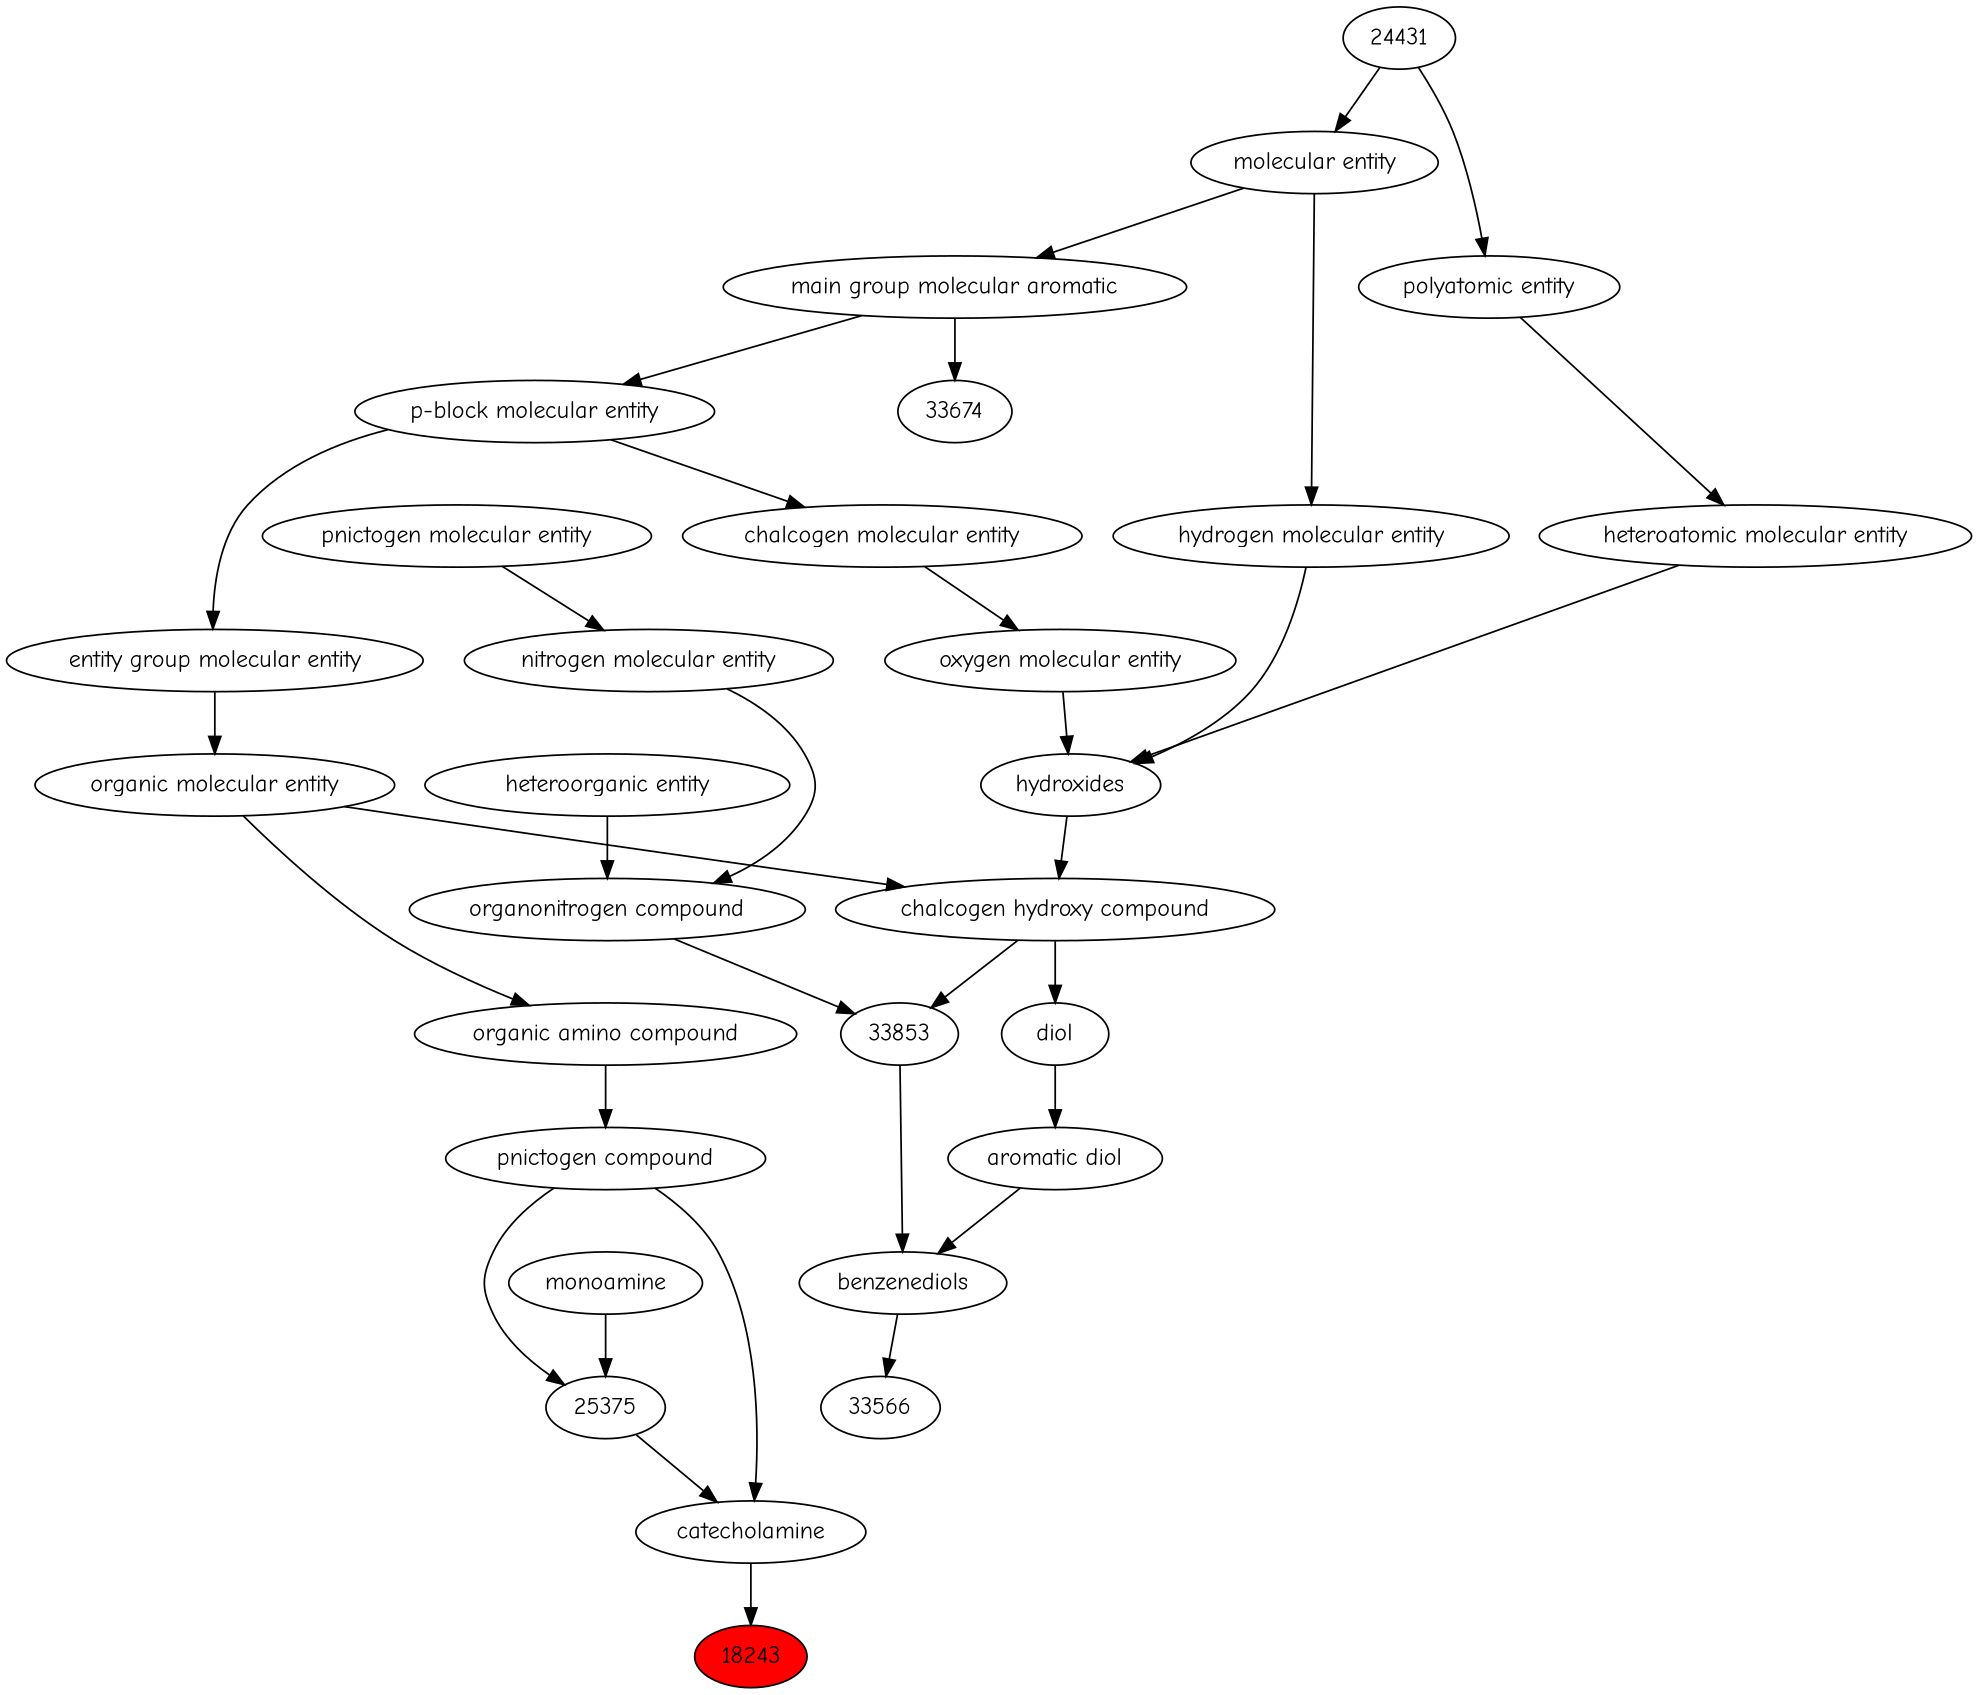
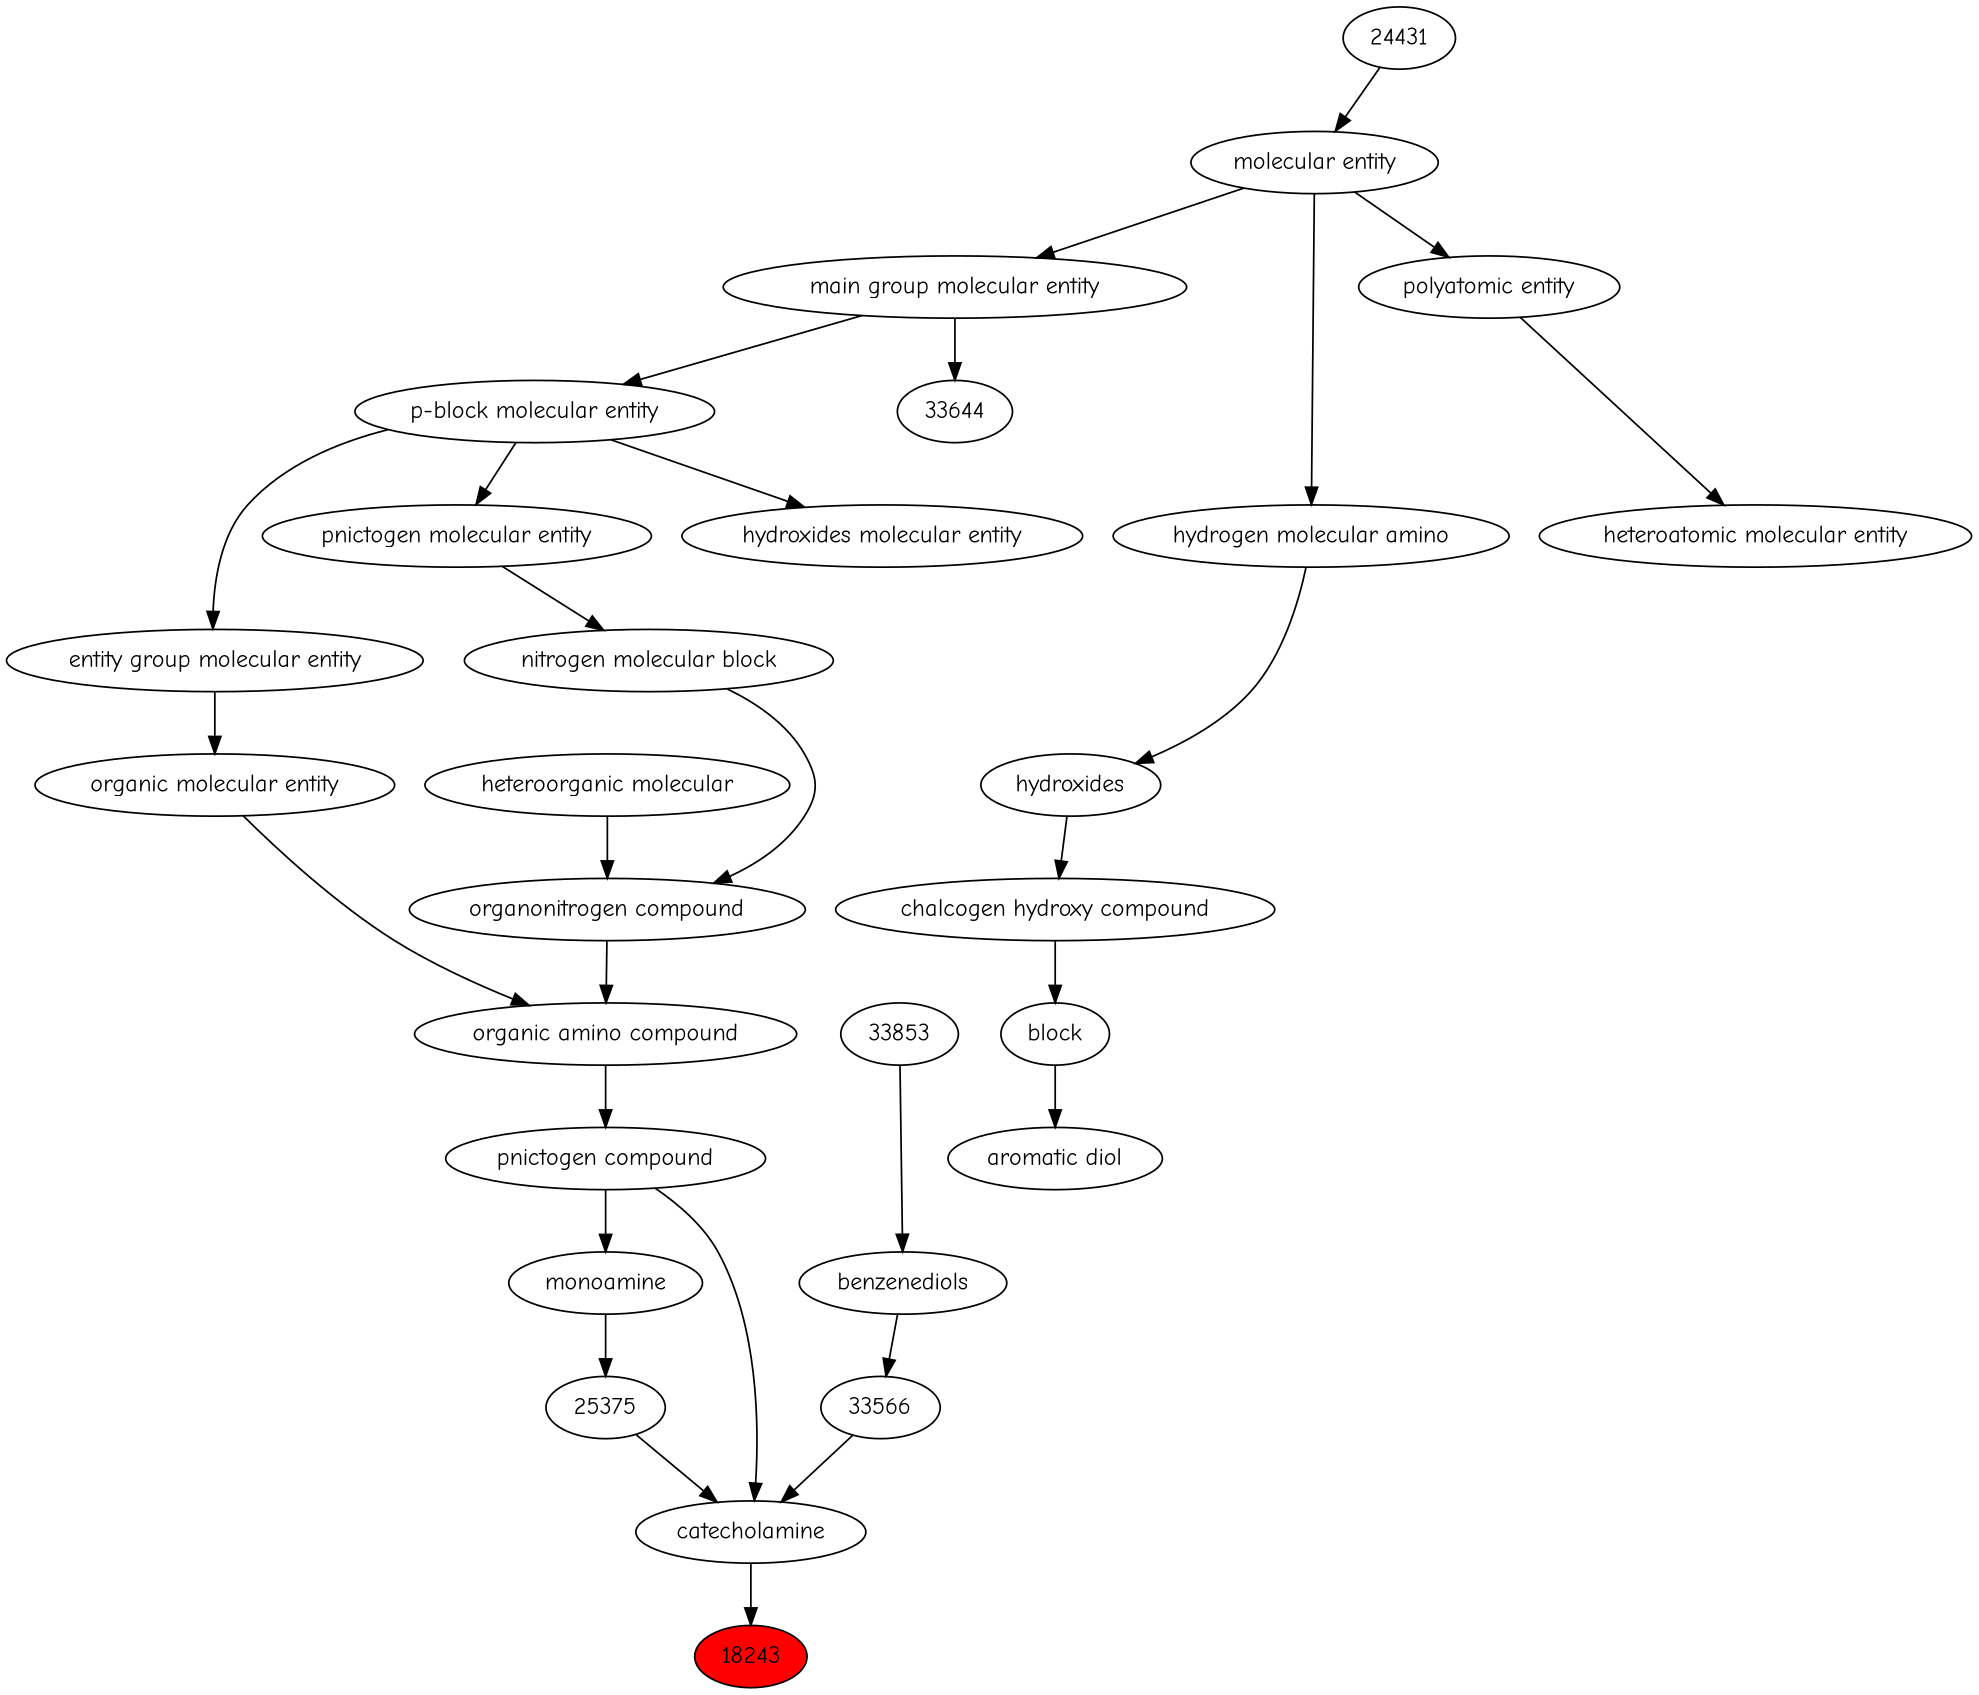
(1459, 149) -> (1394, 220)
(955, 287) -> (955, 287)
(955, 412) -> (955, 412)
none -> (501, 466)
(882, 536) -> (882, 536)
(1311, 536) -> (1311, 536)
(1413, 660) -> none
(649, 661) -> (649, 661)
(1060, 661) -> none
(607, 785) -> (607, 785)
(629, 848) -> none
(981, 969) -> none
(756, 973) -> (607, 963)
(1055, 1034) -> (1055, 1034)
(986, 1215) -> none
(485, 1280) -> (606, 1212)
none -> (823, 1463)
